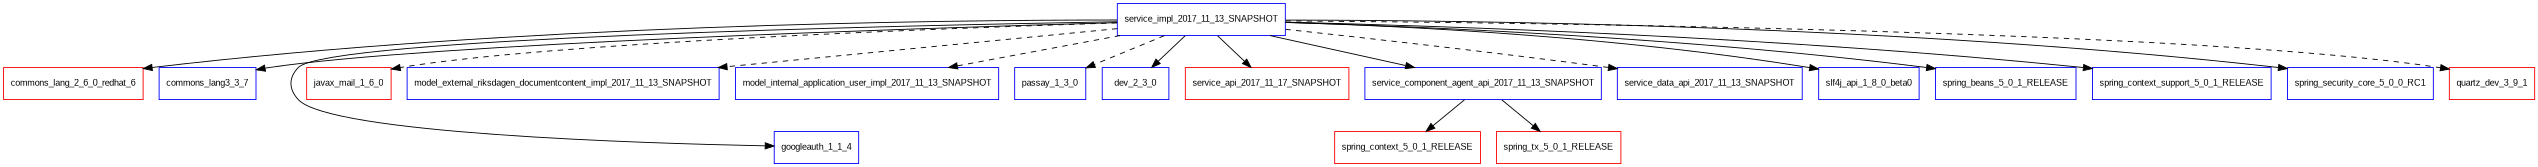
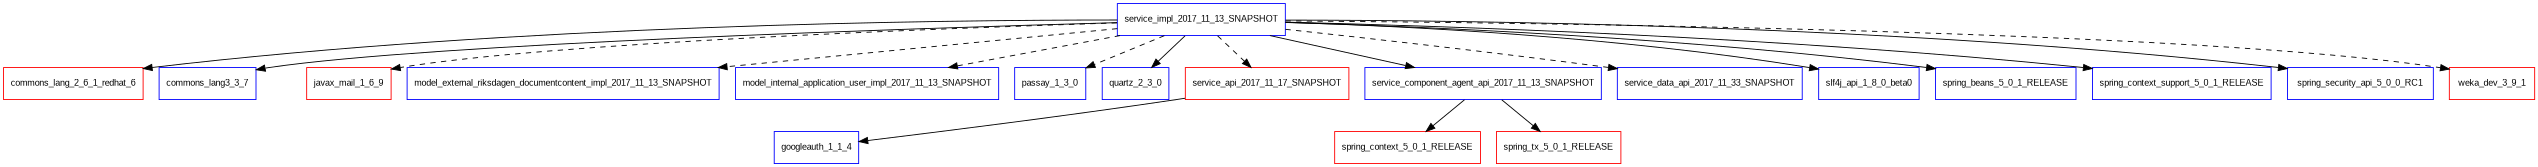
(1231, 49) -> (1231, 49)
(293, 75) -> (1027, 120)
(73, 84) -> (73, 84)
(349, 84) -> (349, 84)
(1136, 84) -> (1136, 84)
(1710, 84) -> (1710, 84)
(2360, 84) -> (2360, 84)
(2492, 84) -> (2492, 84)
